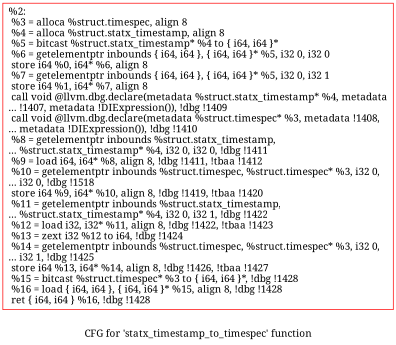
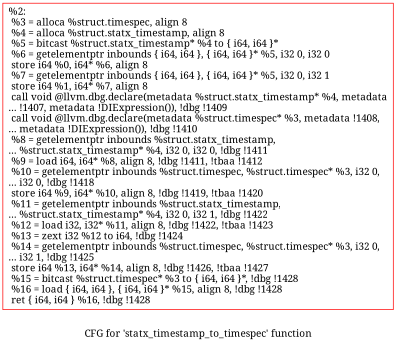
(52, 183) -> (52, 183)
